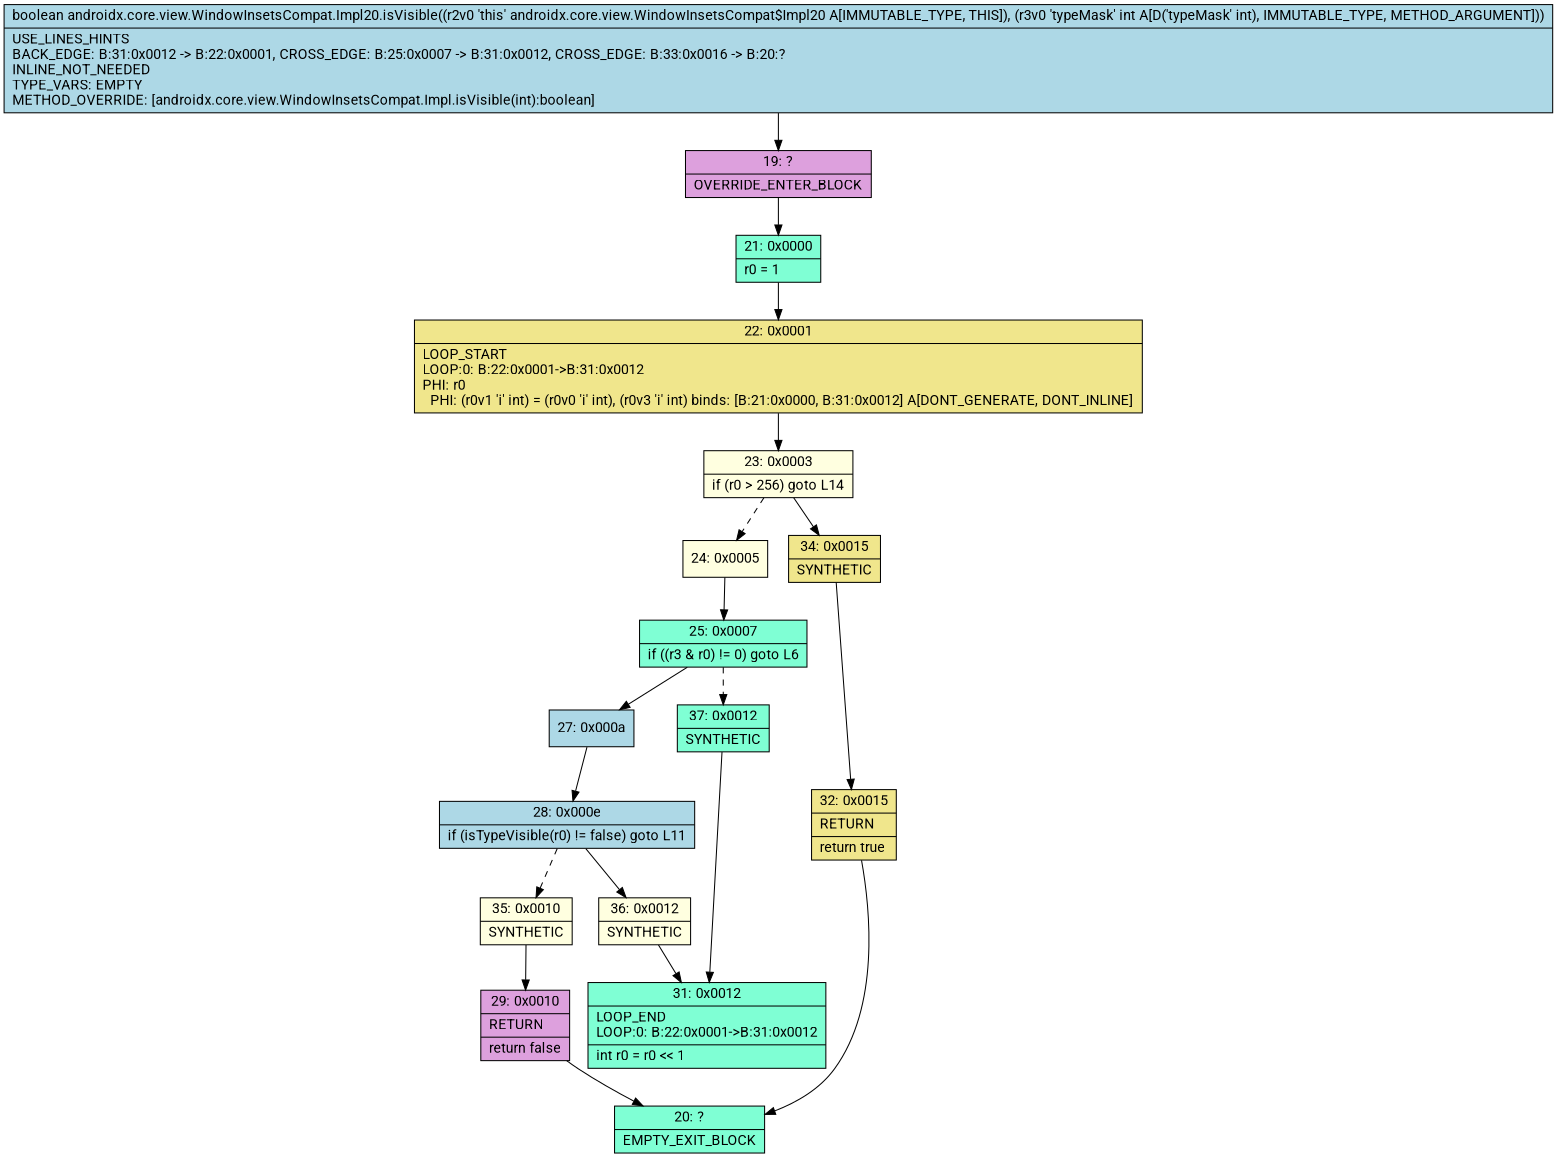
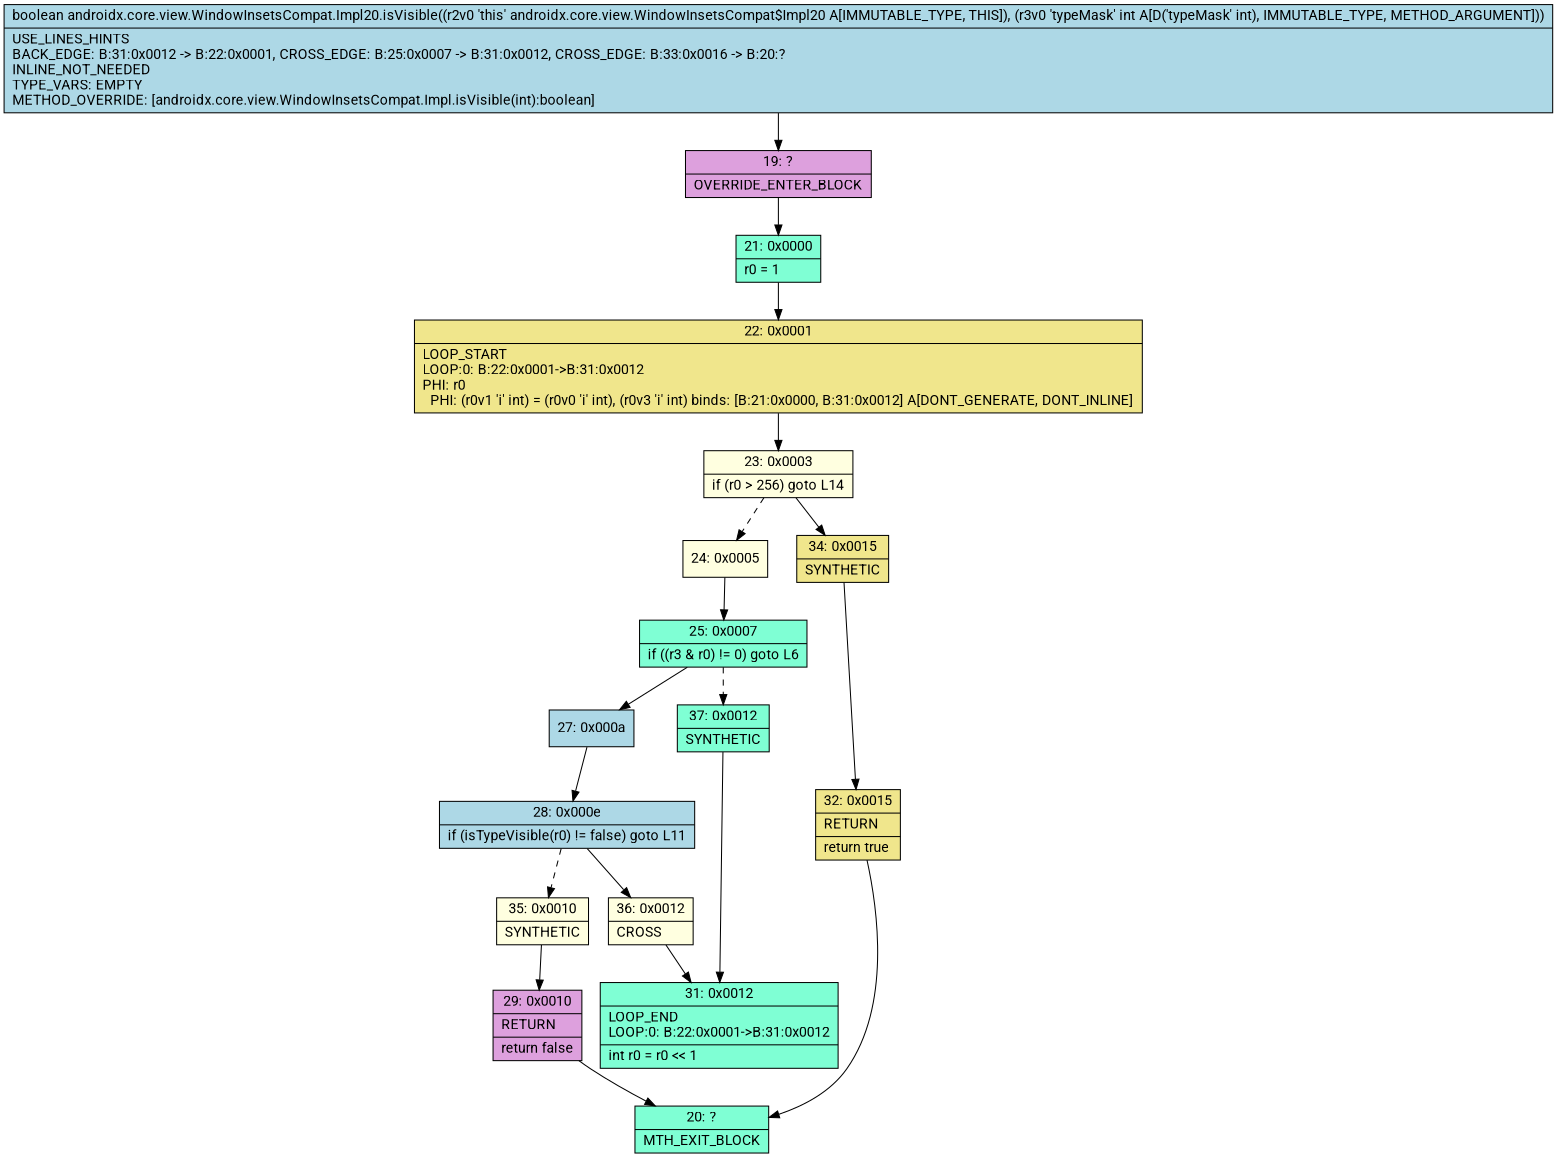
(645, 933) -> (640, 933)
(690, 1141) -> (702, 1141)
